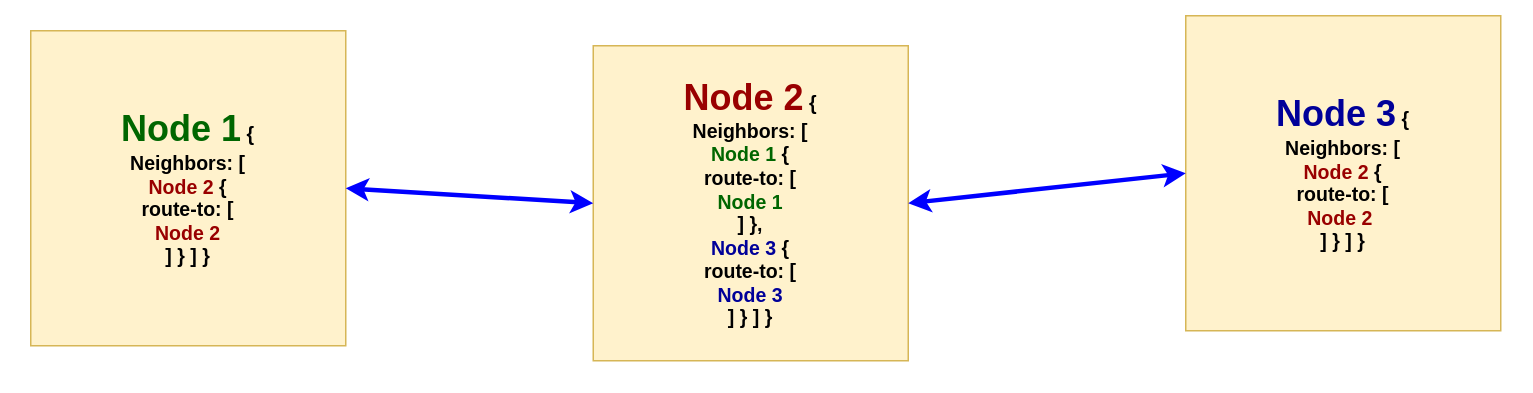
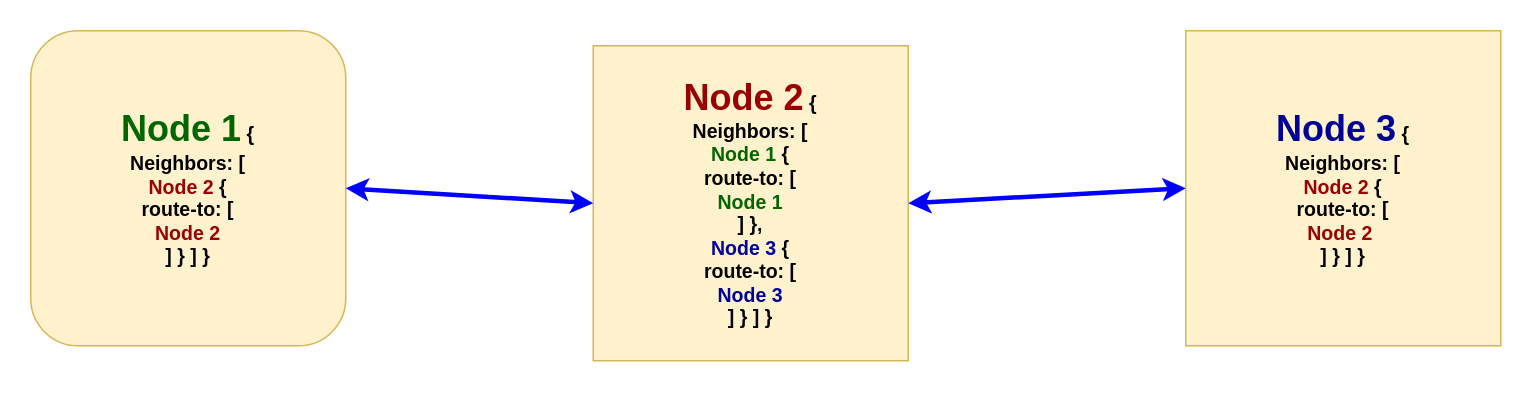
(1343, 173) -> (1343, 188)
(188, 188) -> (188, 188)
